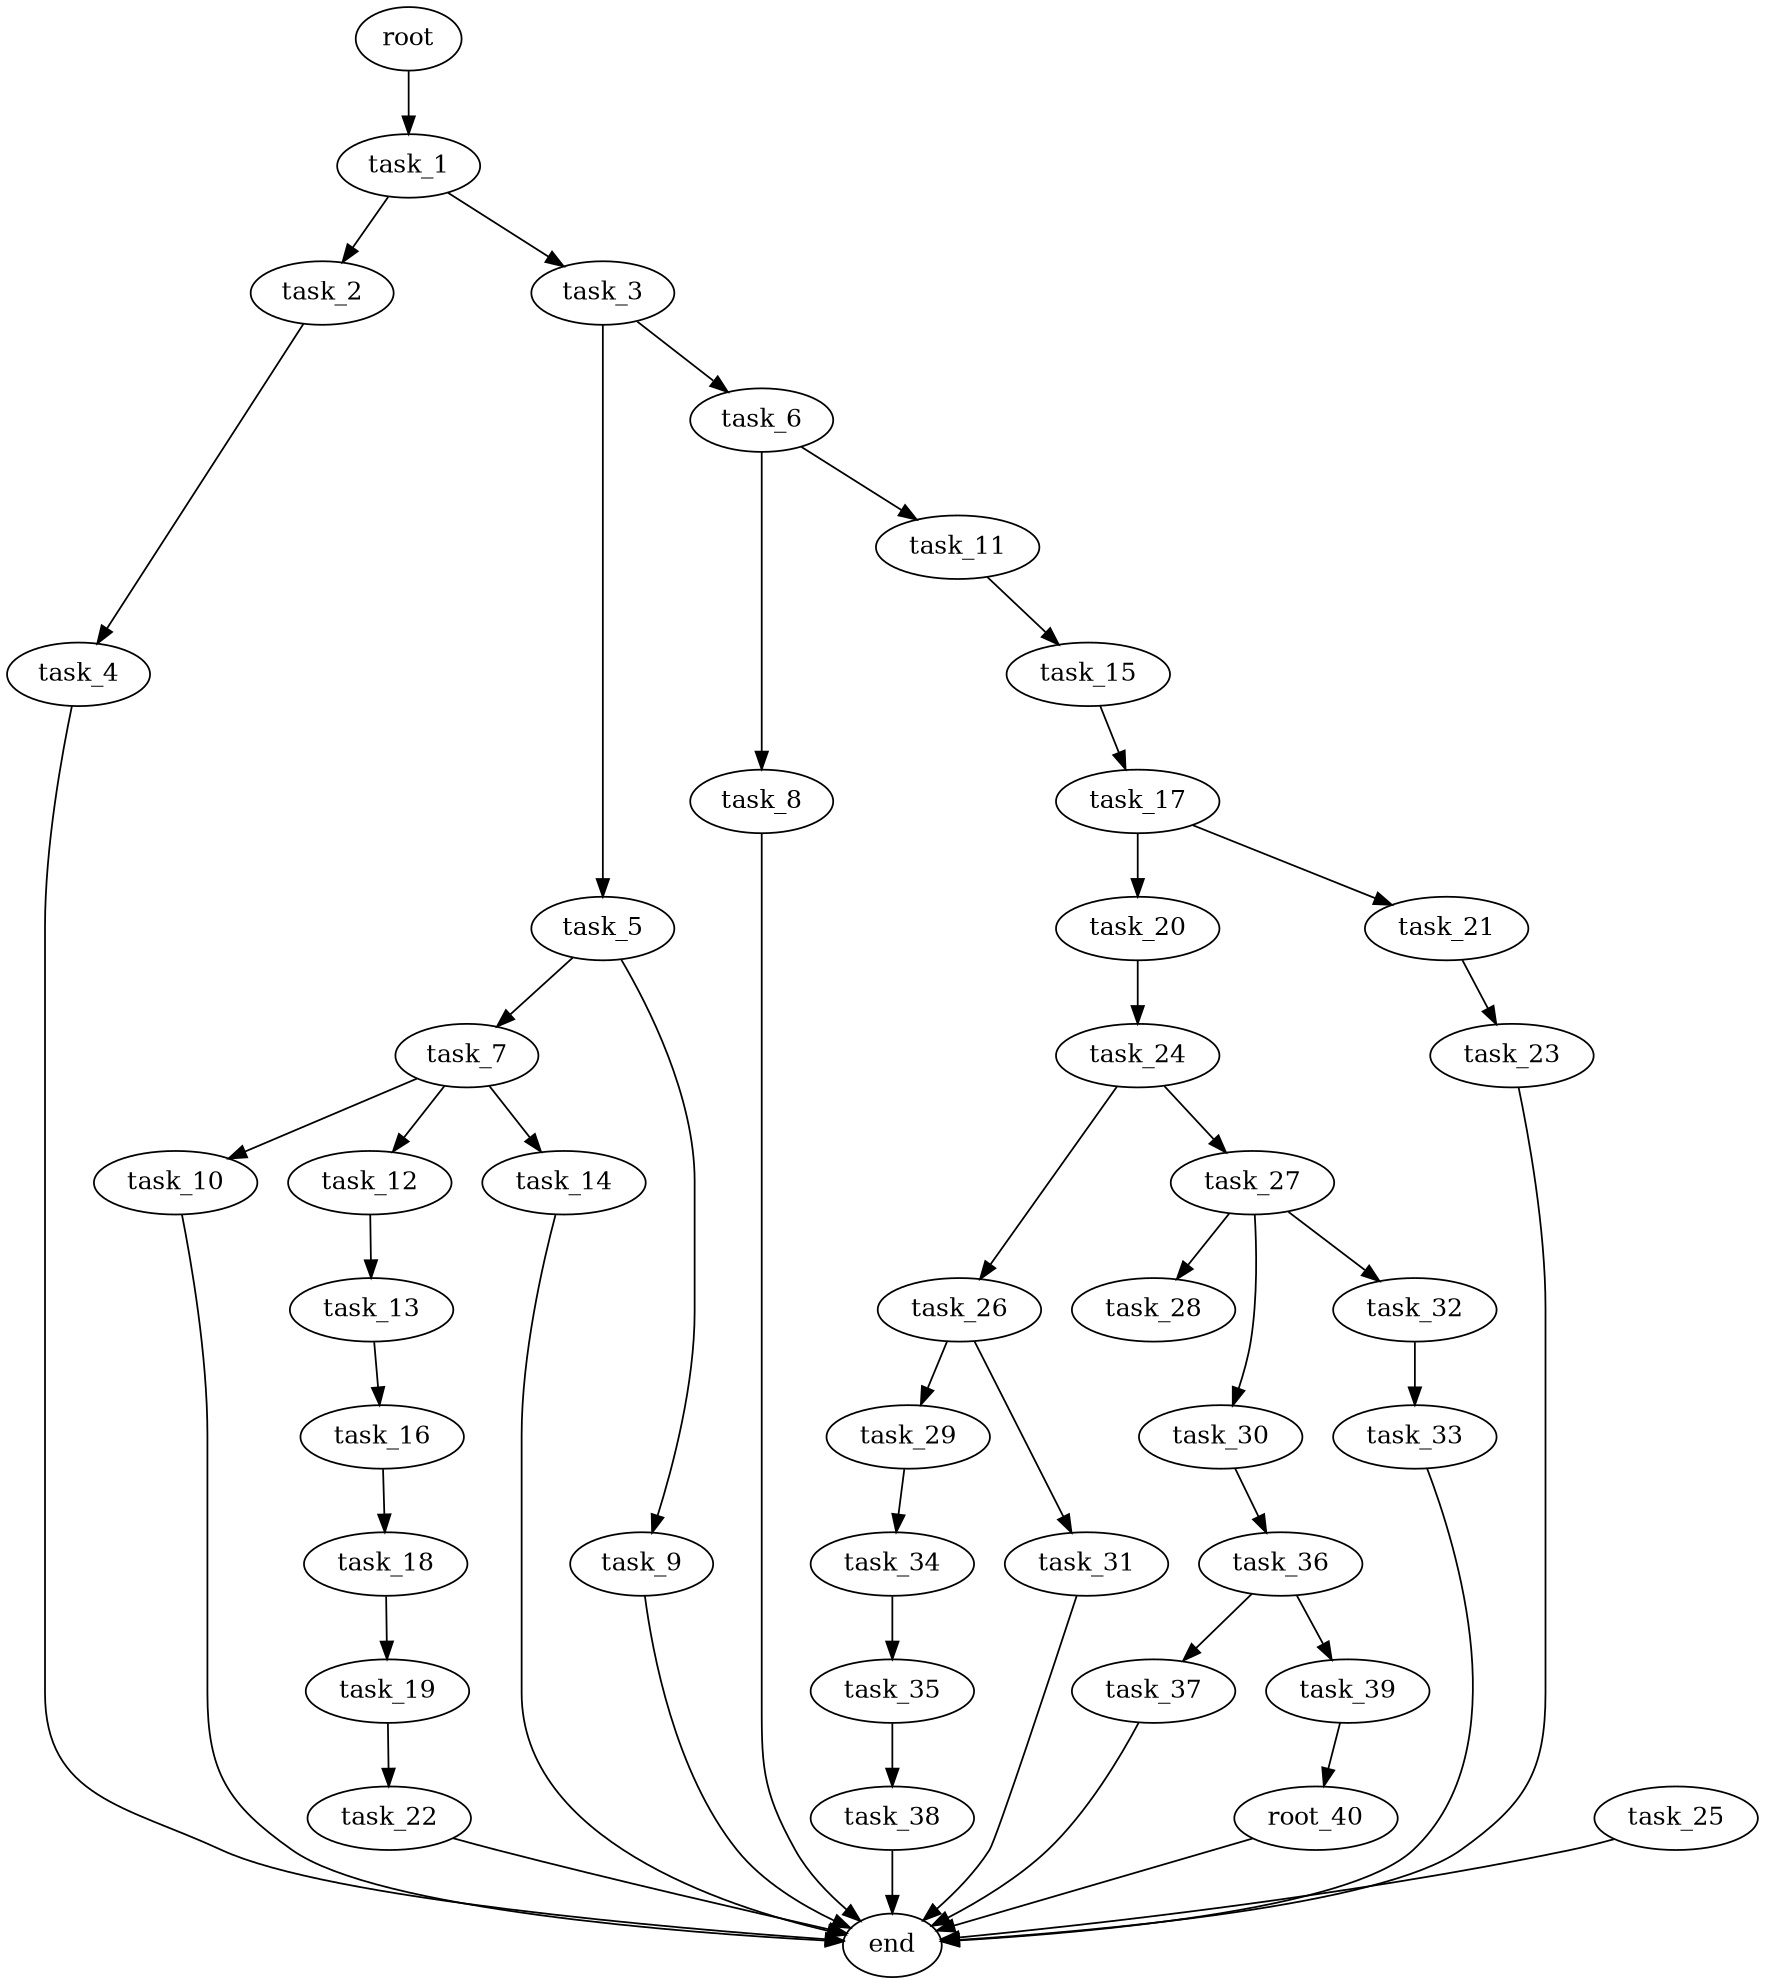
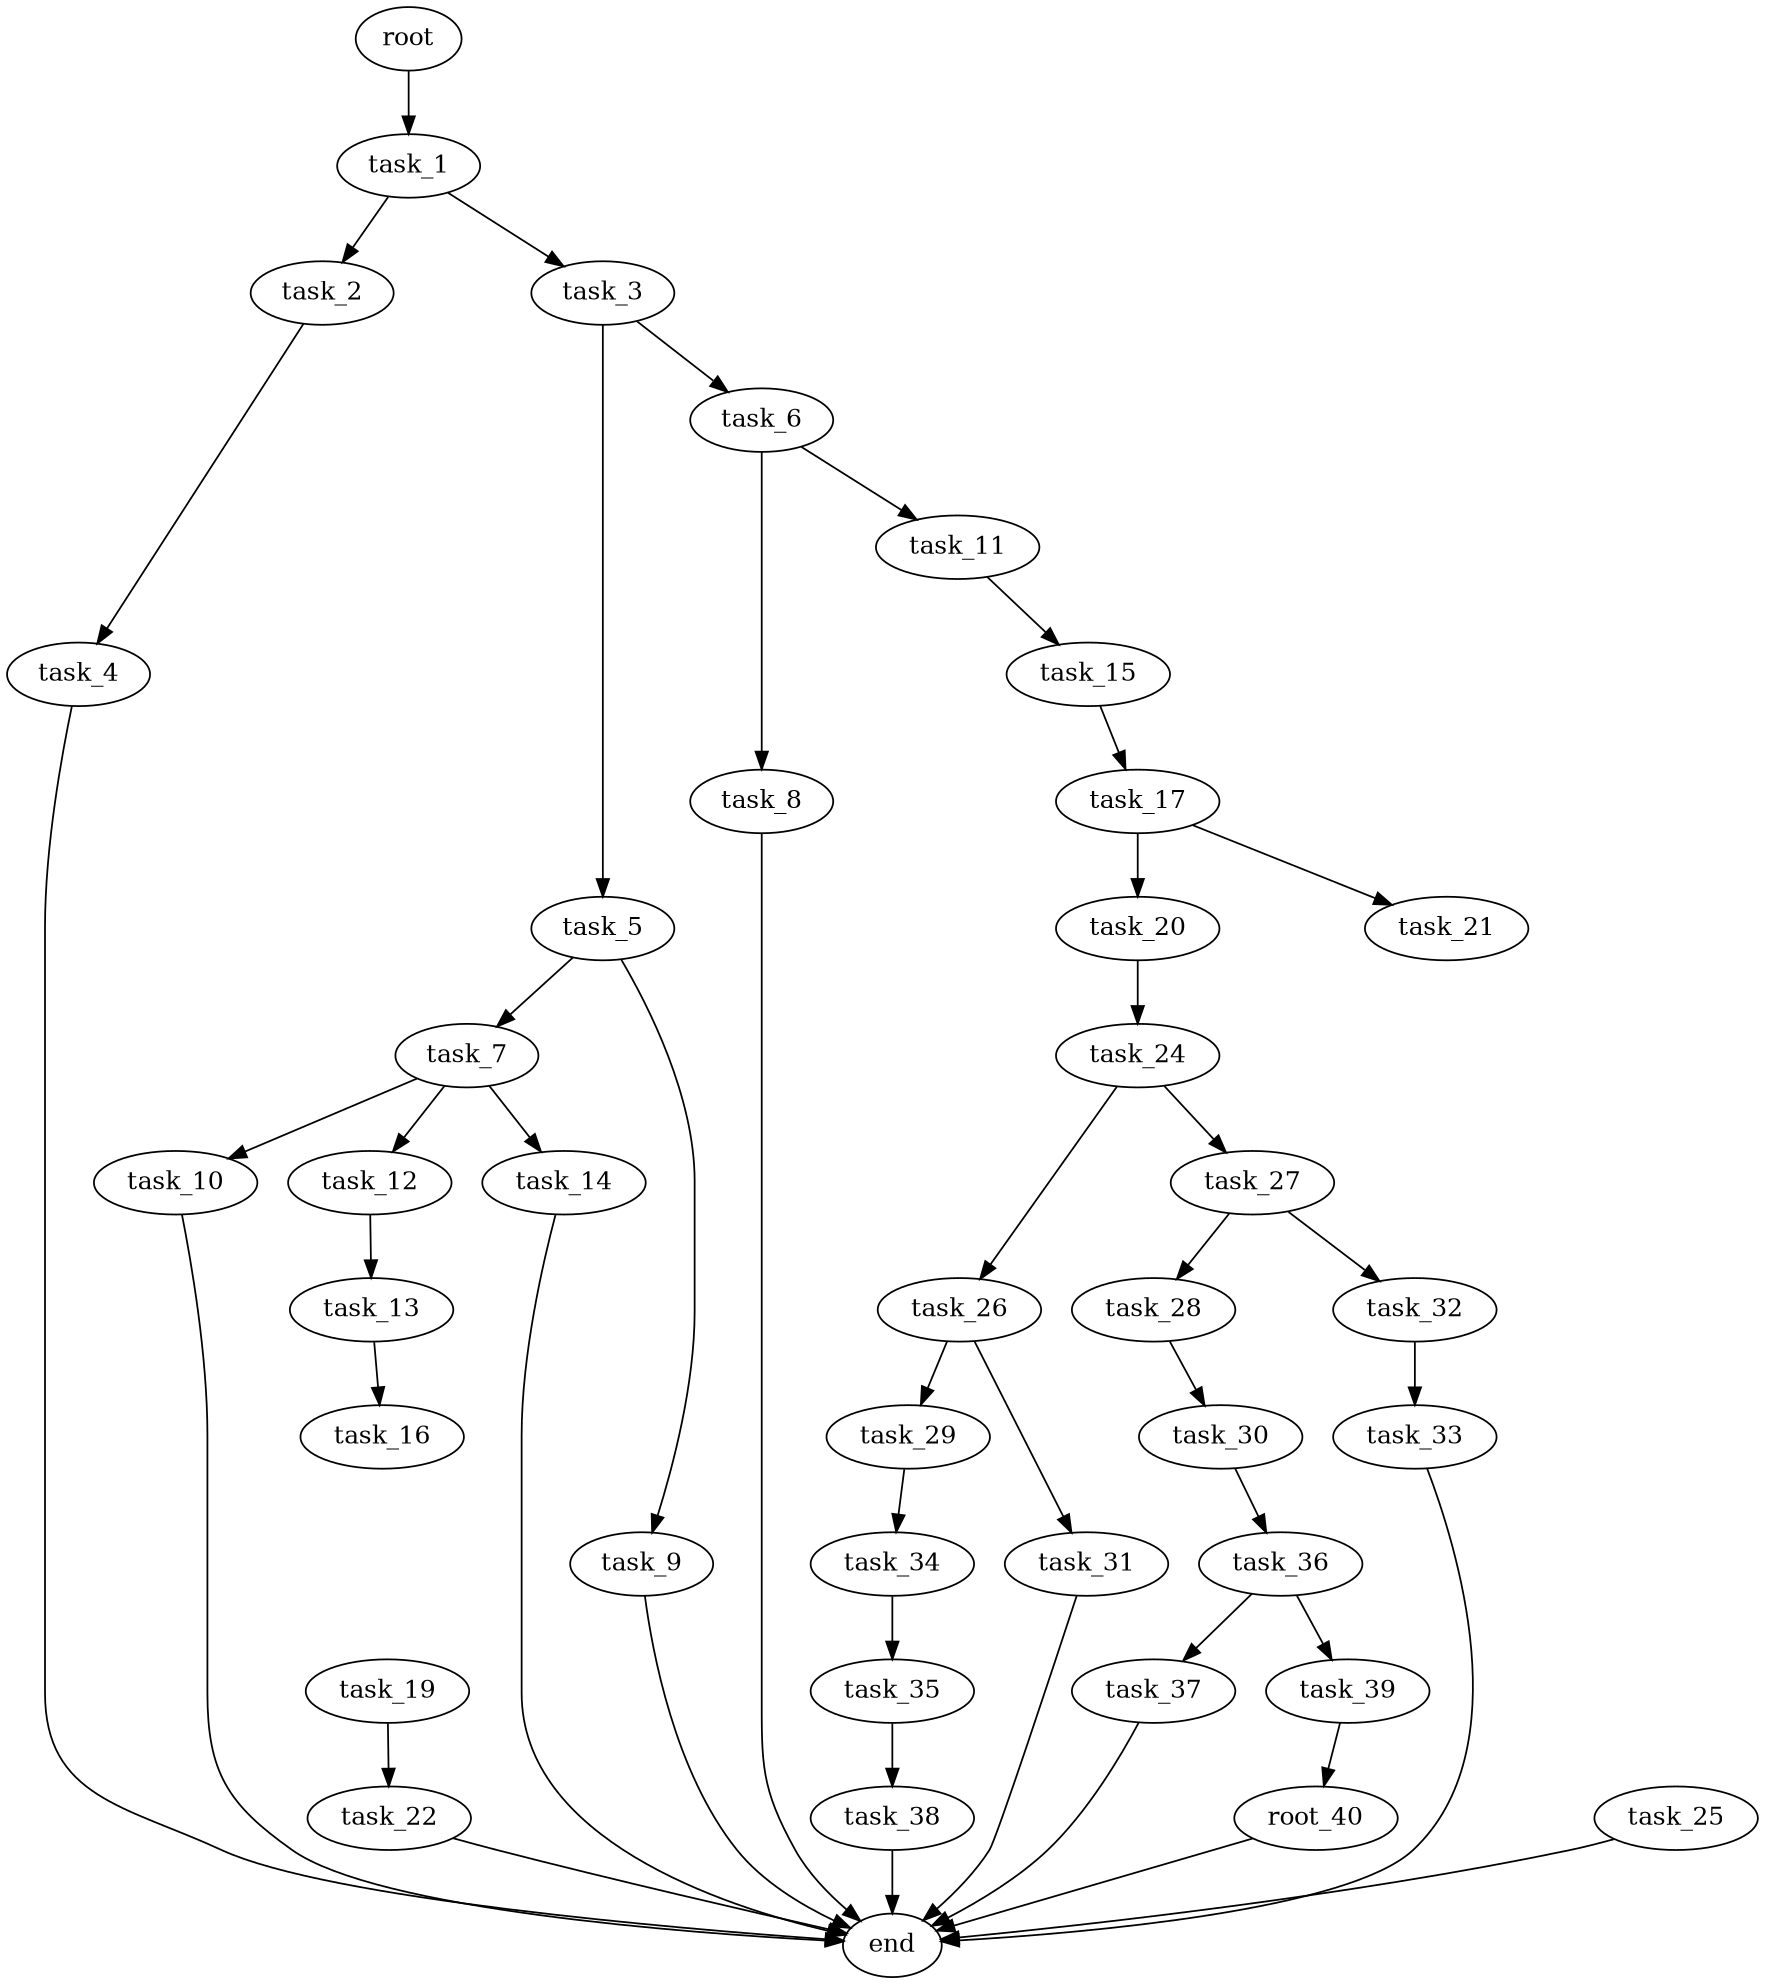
(1512, 1056) -> none
(1255, 1303) -> (1183, 1366)
(386, 1564) -> none
